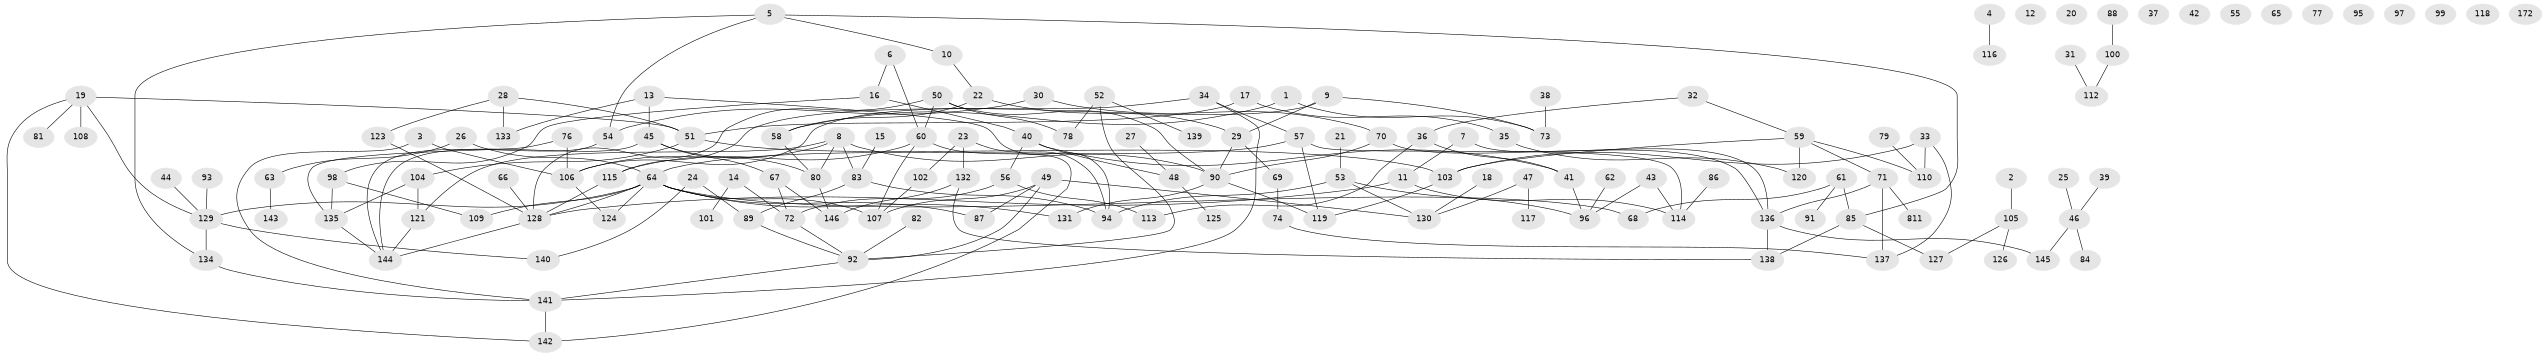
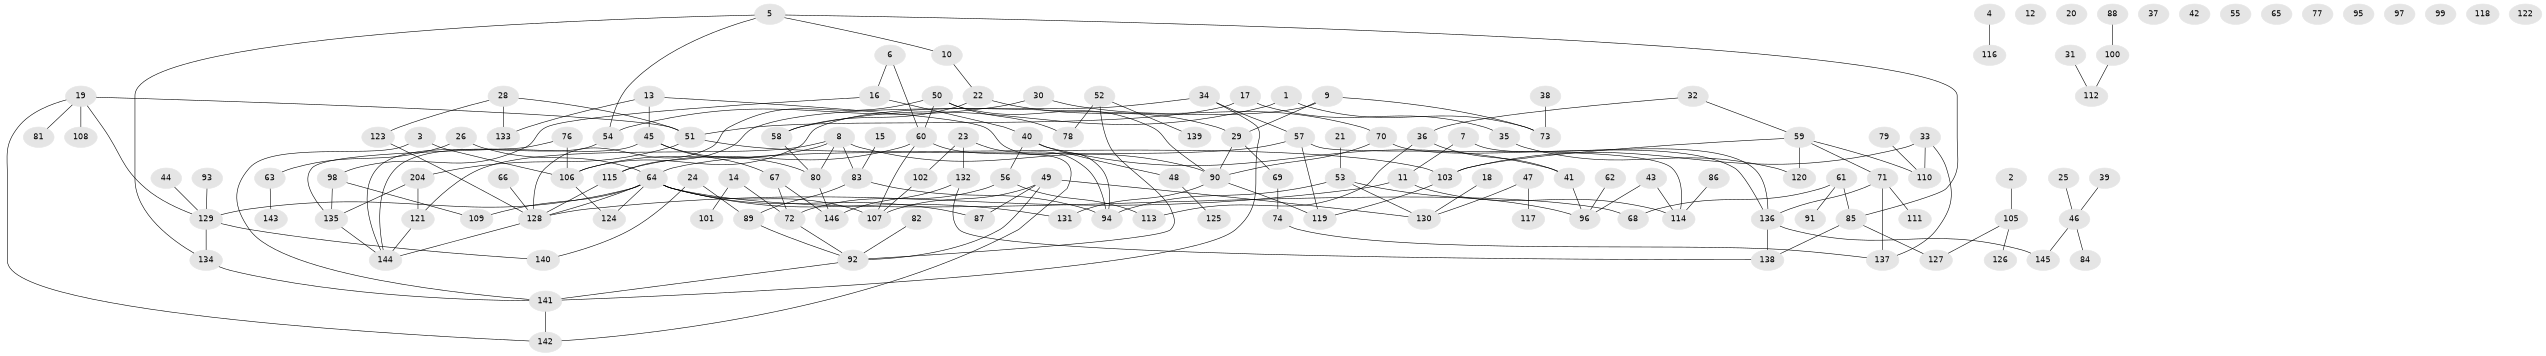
(2525, 14) -> (2525, 14)
(1131, 137) -> none
(418, 178) -> (418, 178)
(1915, 219) -> (1915, 219)
